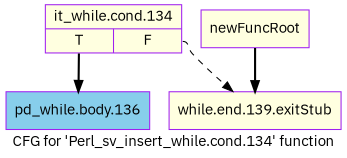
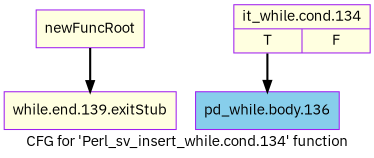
(202, 64) -> none
